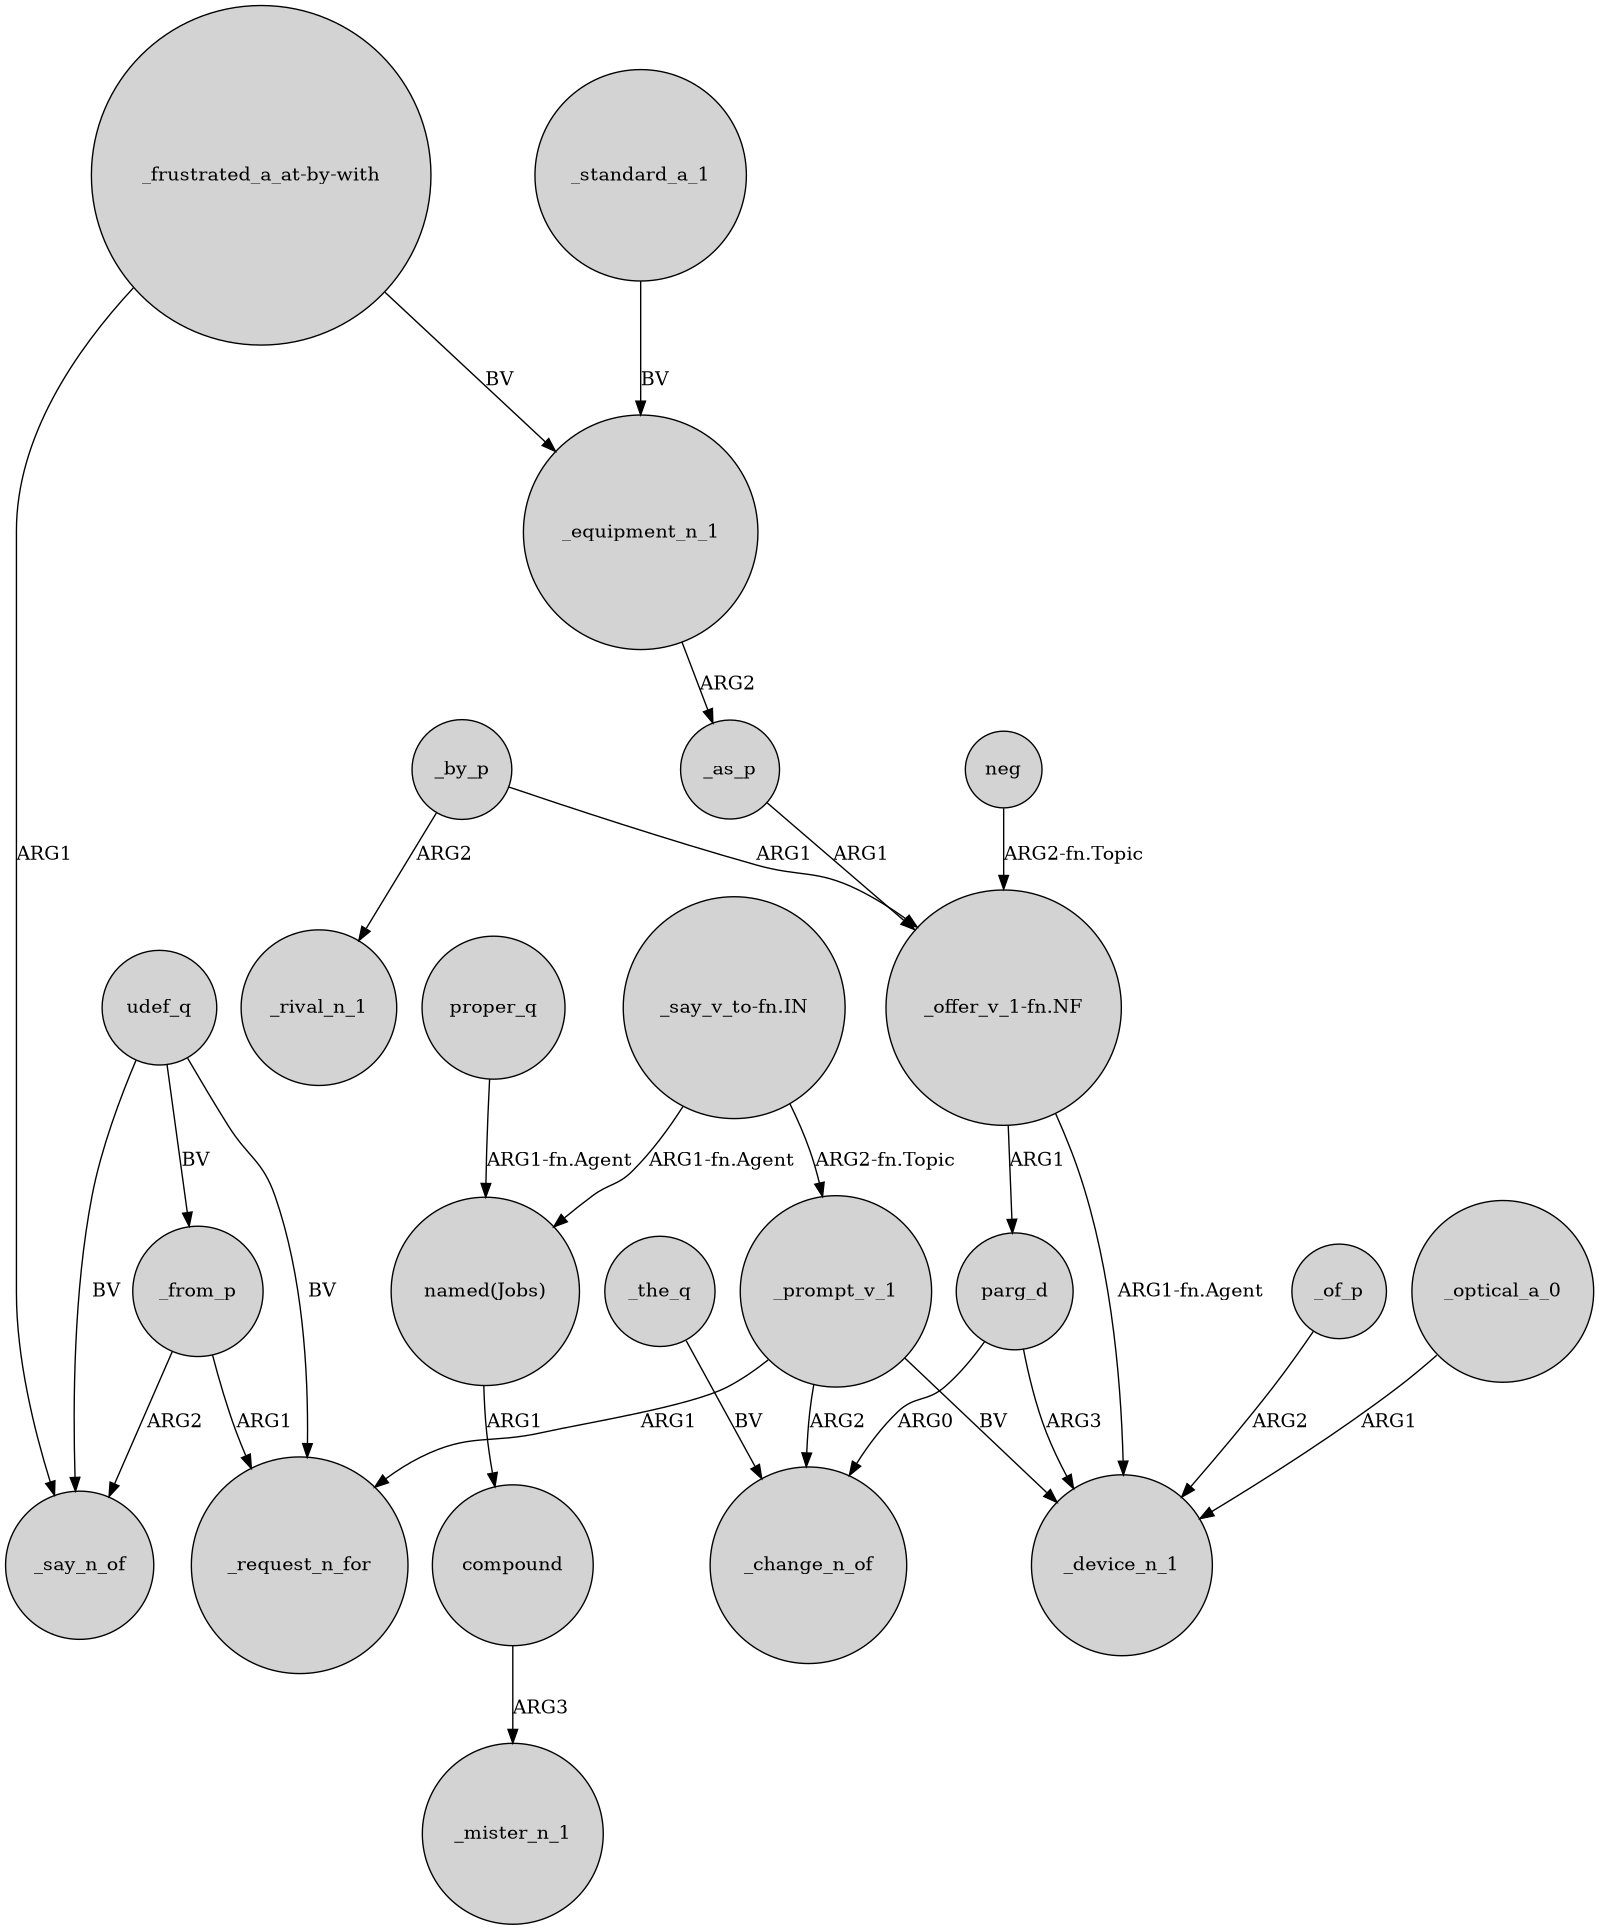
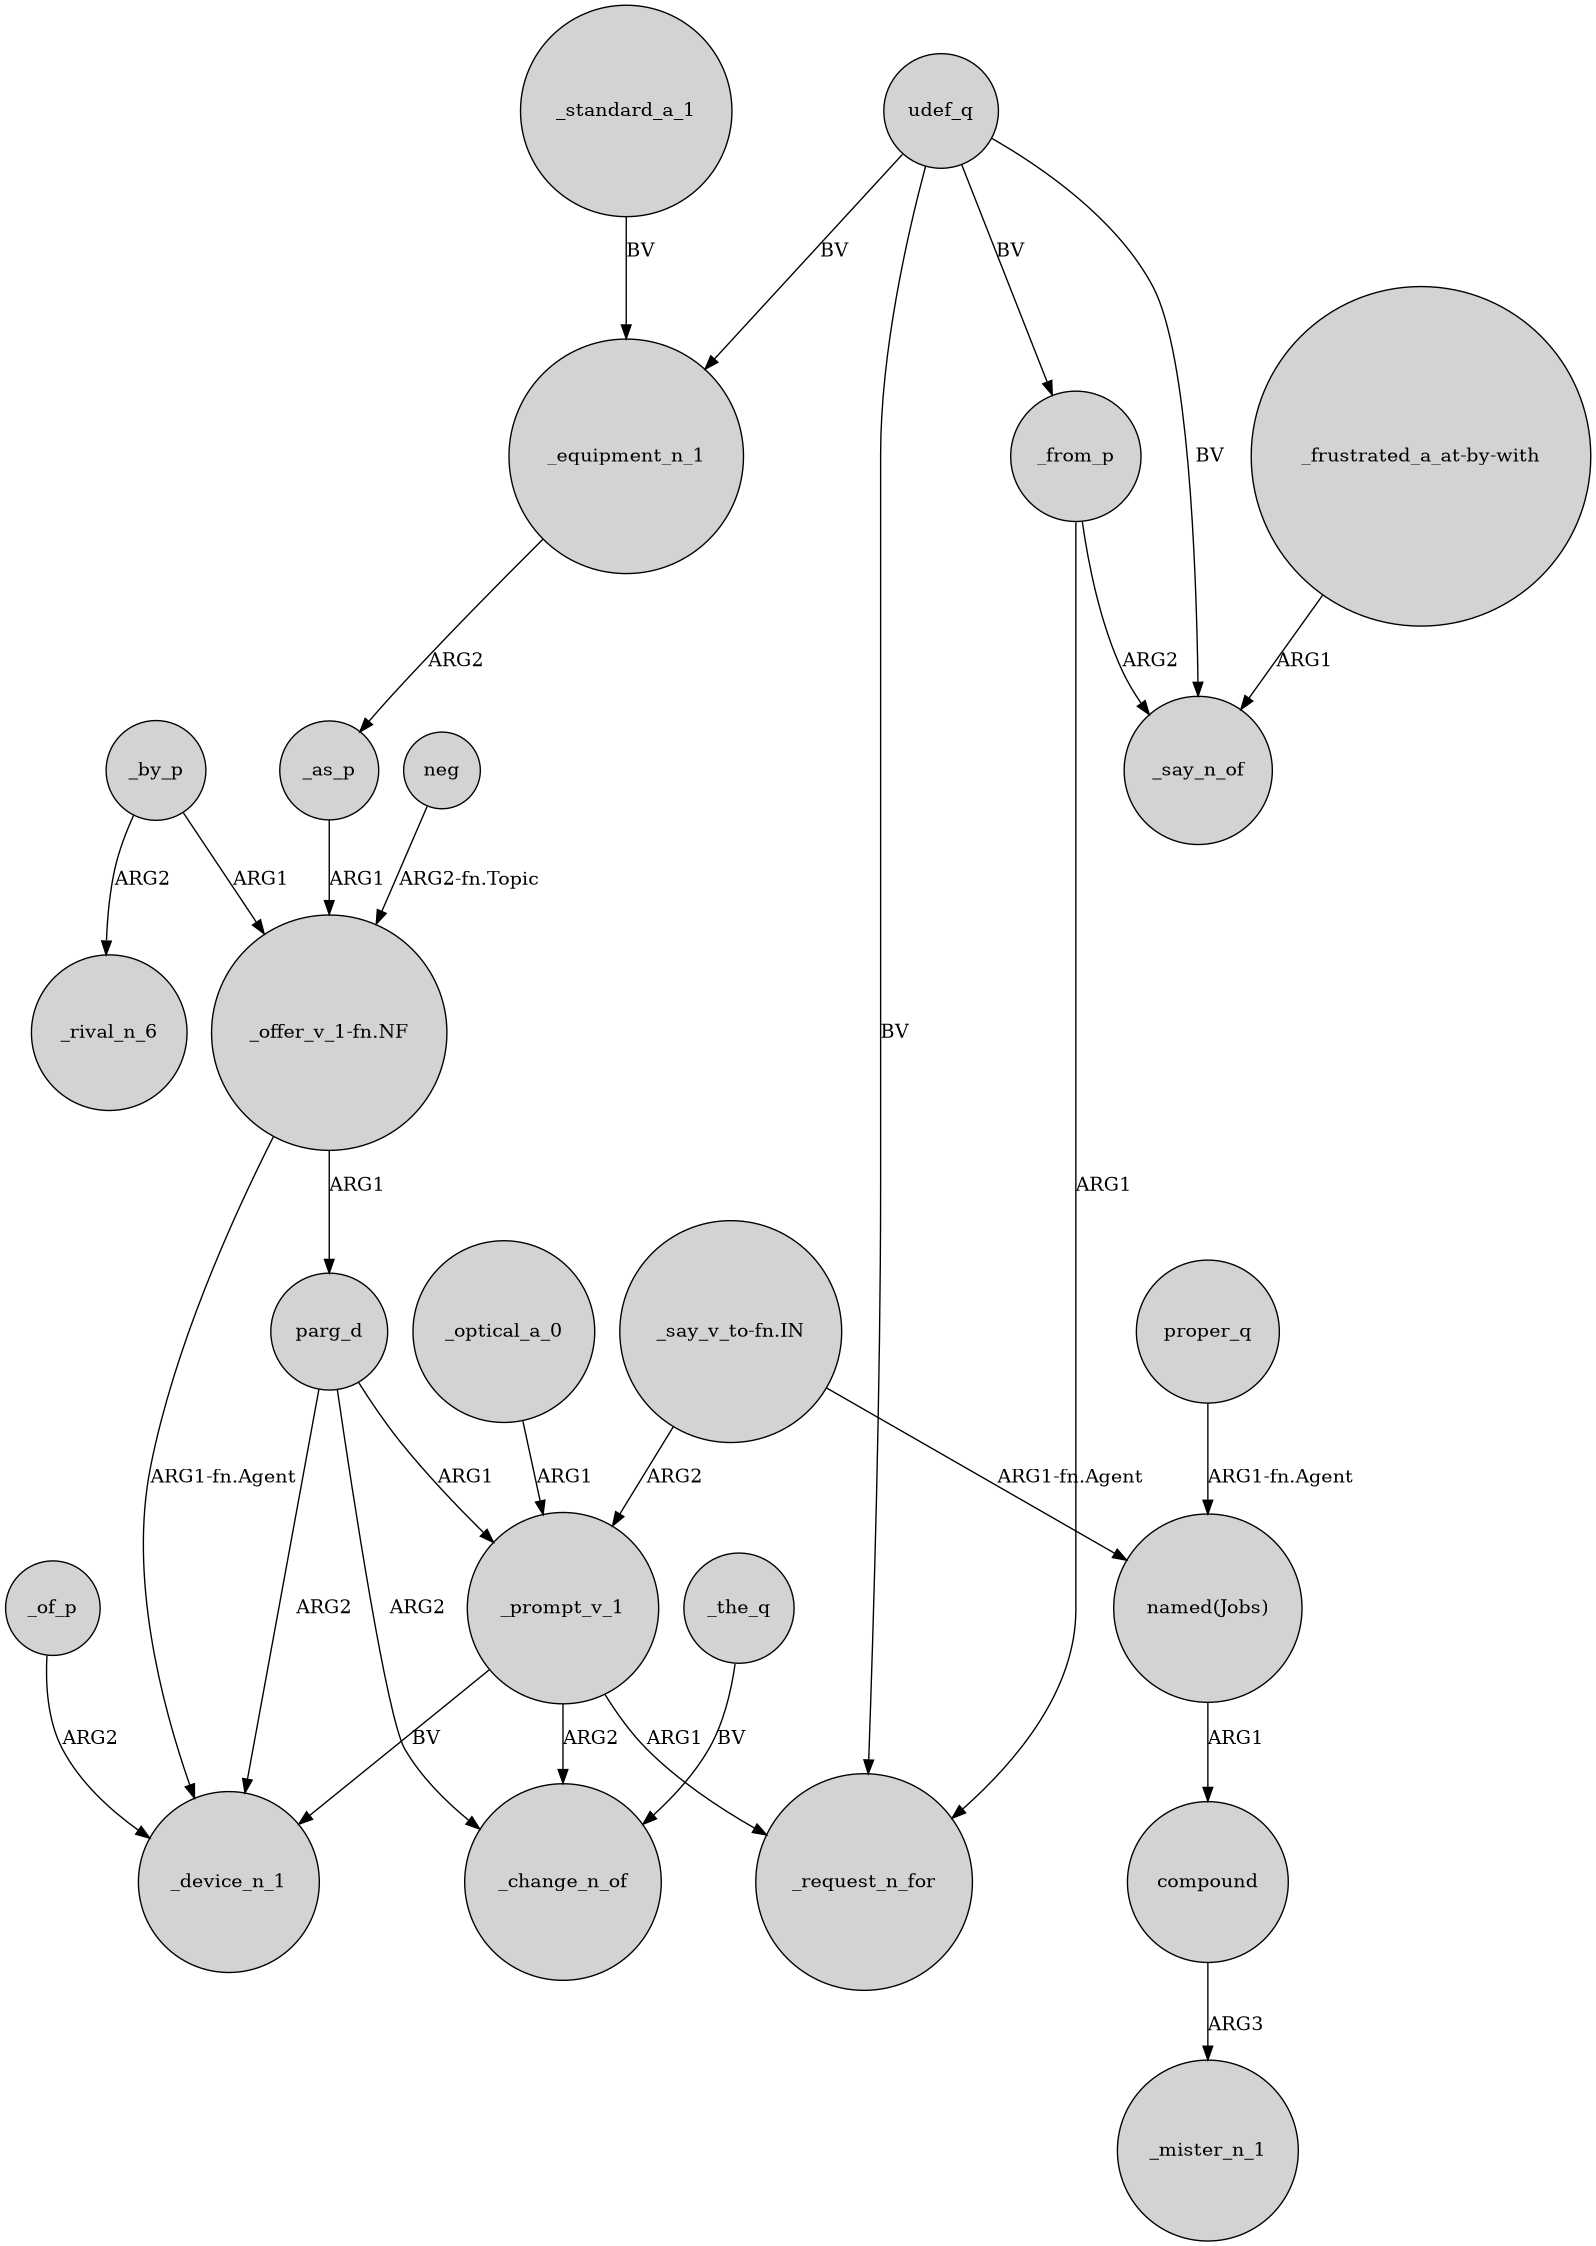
(465, 367) -> (808, 257)
(319, 1008) -> (109, 1033)
(885, 1161) -> (675, 1477)
(926, 1422) -> (418, 1608)
(1074, 1422) -> (324, 1608)
(1327, 1438) -> (532, 1461)
none -> (416, 1461)
